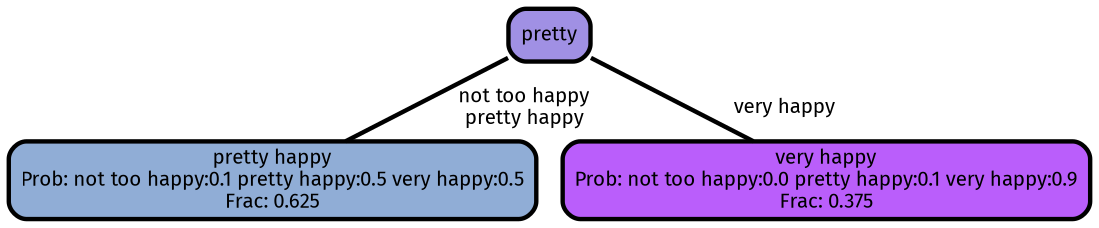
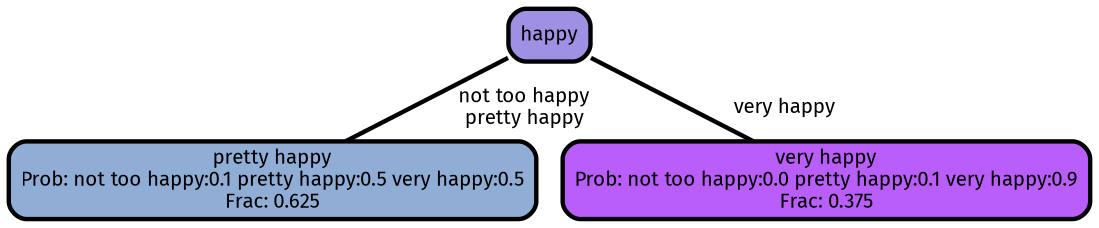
(549, 35) -> (549, 35)
